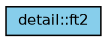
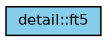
(53, 21) -> (53, 21)
